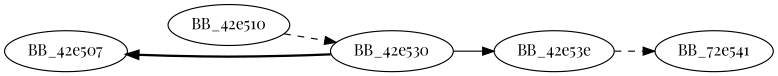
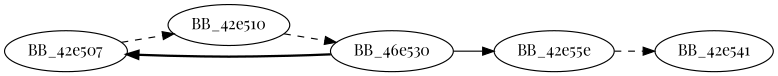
none -> (142, 39)
(392, 51) -> (392, 51)
(554, 51) -> (554, 51)
(714, 51) -> (714, 51)
